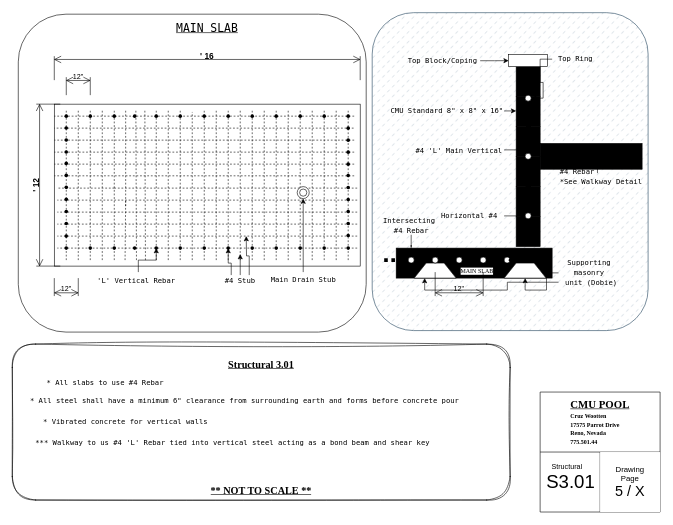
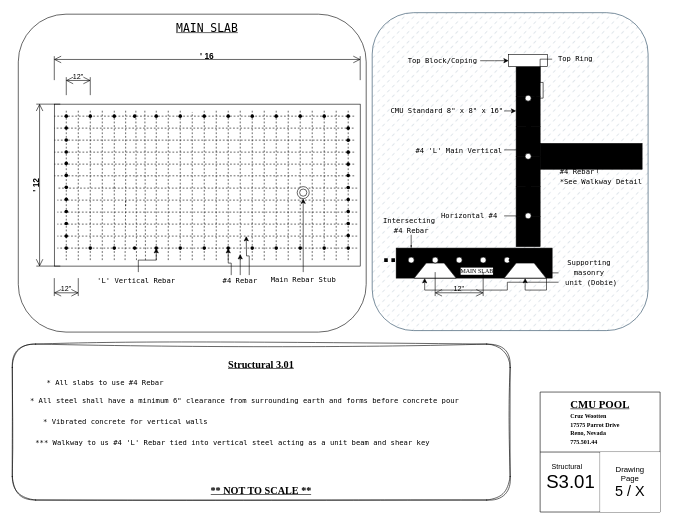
(304, 280) -> (304, 280)
(240, 281) -> (240, 281)
(233, 443) -> (233, 443)
